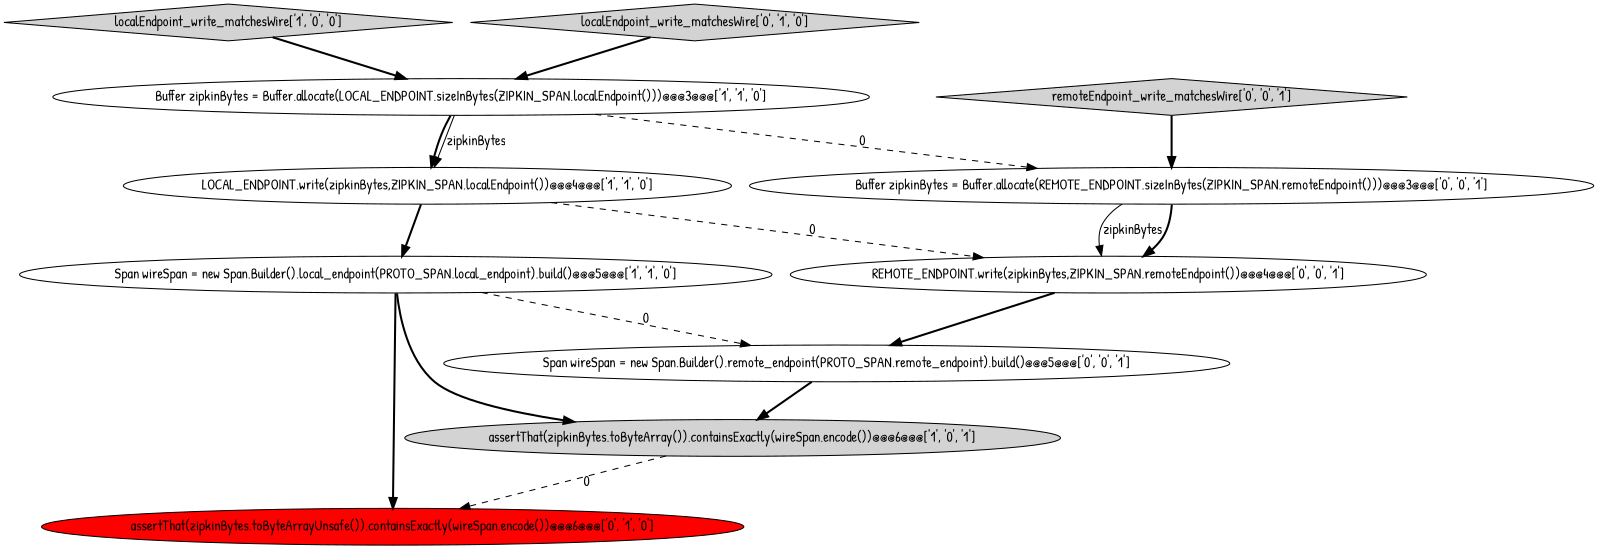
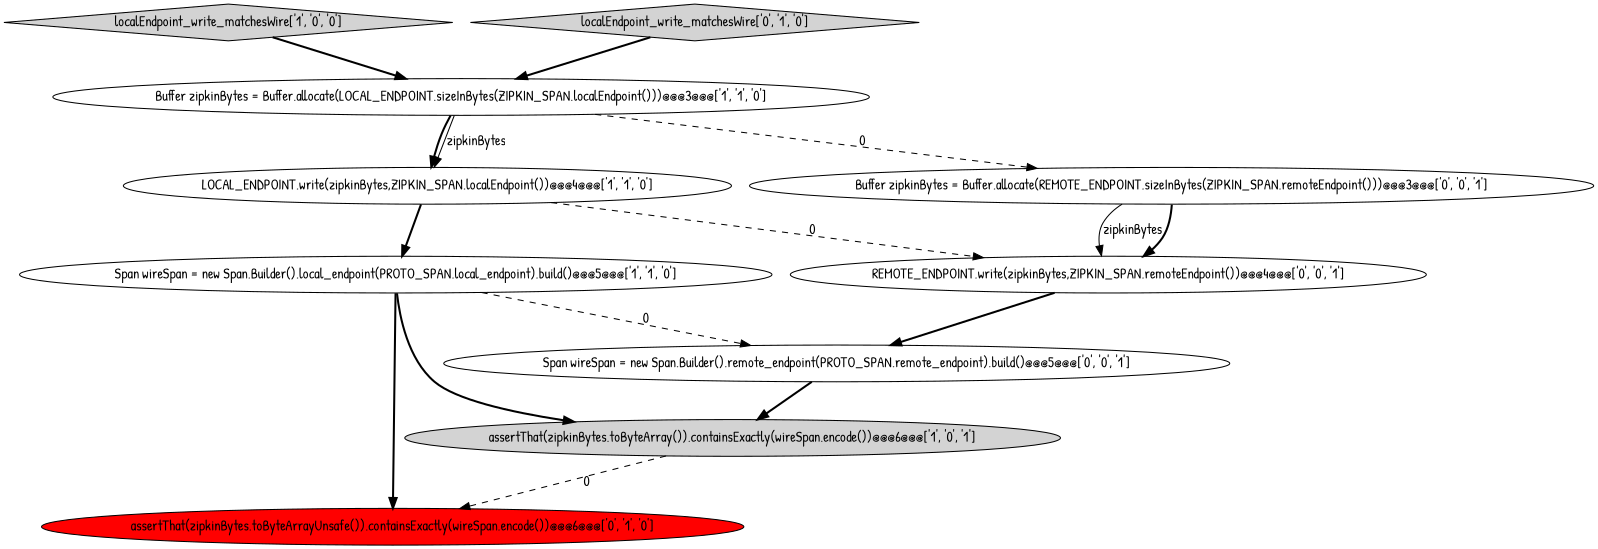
(1172, 97) -> none
